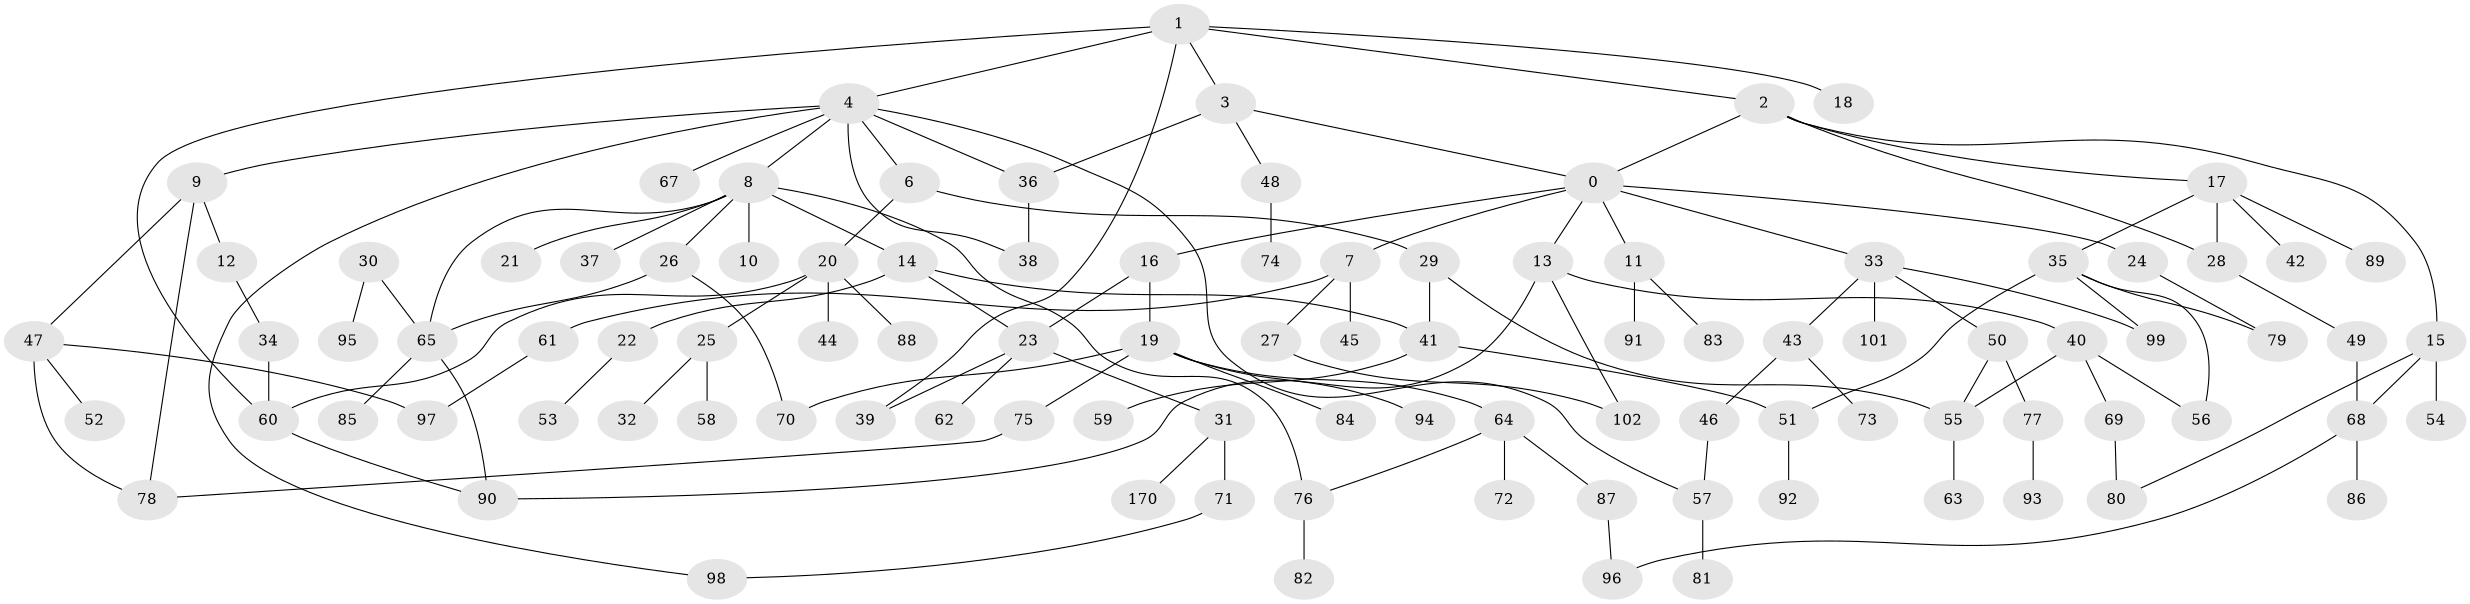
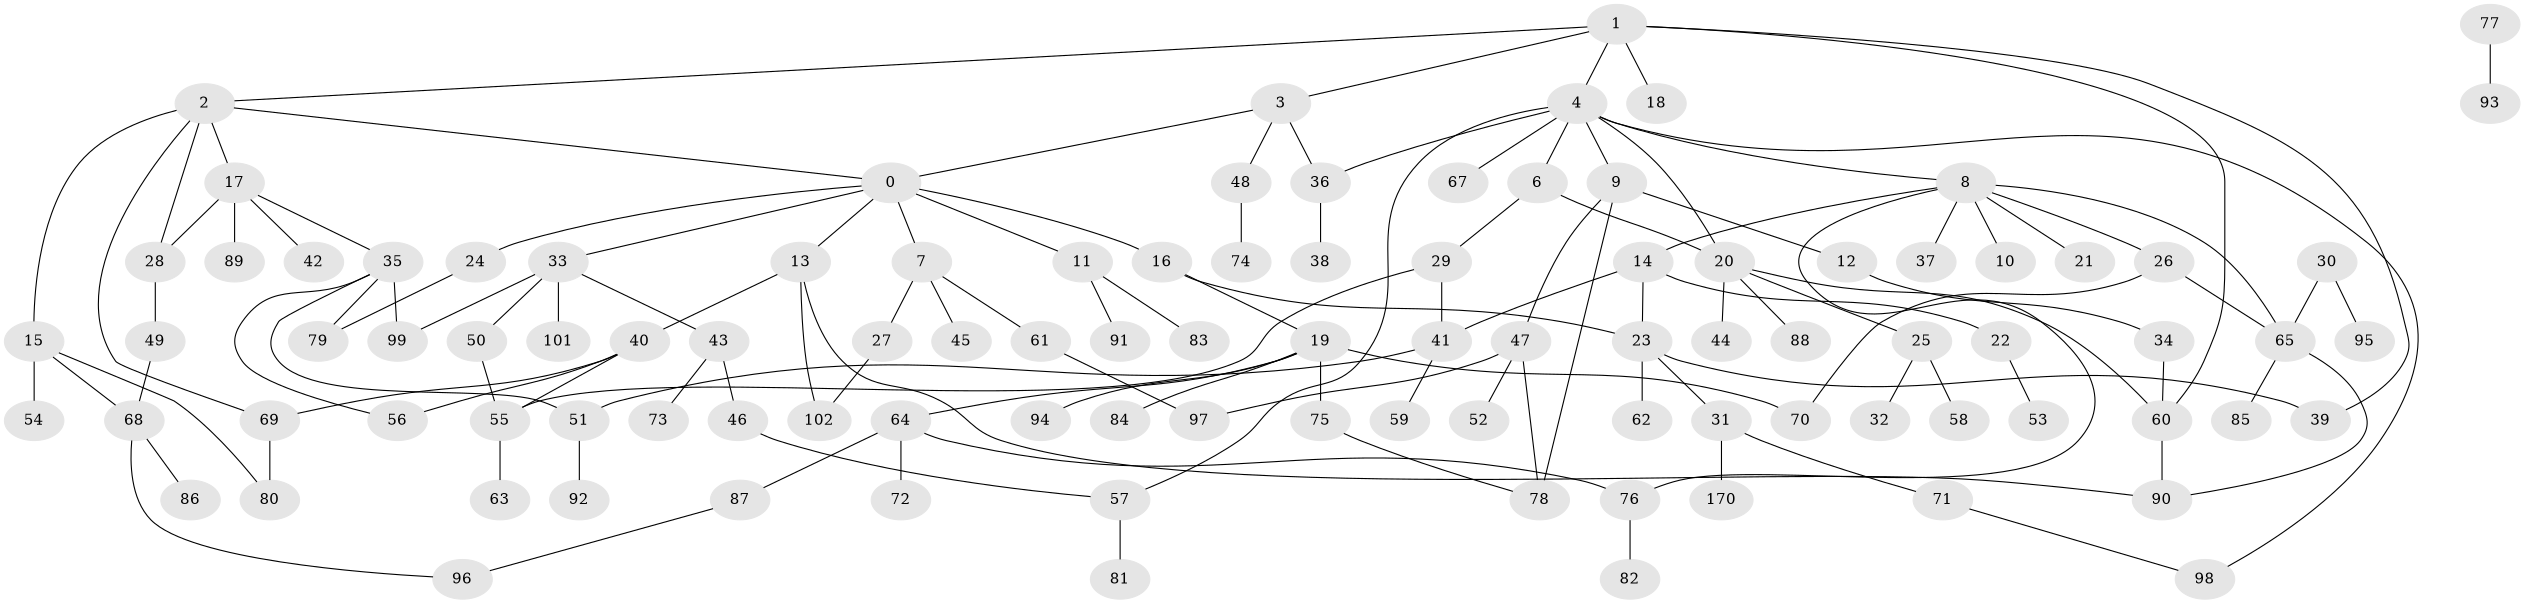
(868, 200) -> (1665, 172)
none -> (99, 299)
(2018, 387) -> none
